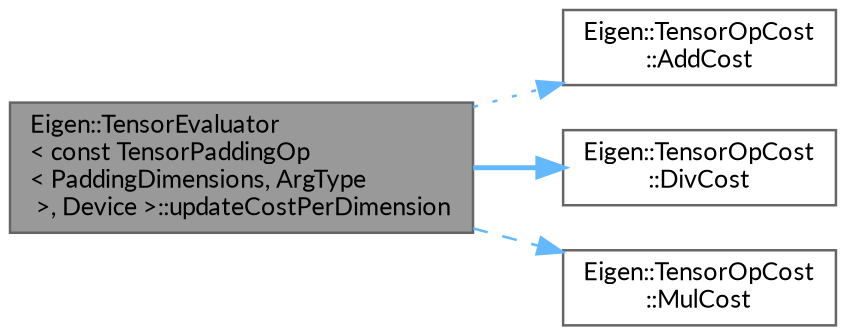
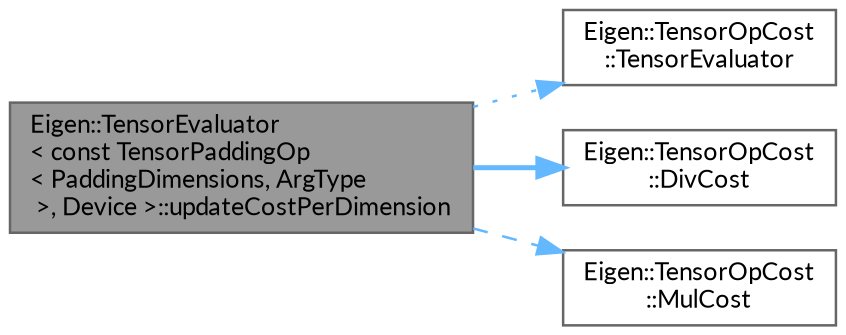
(700, 48) -> (700, 48)
